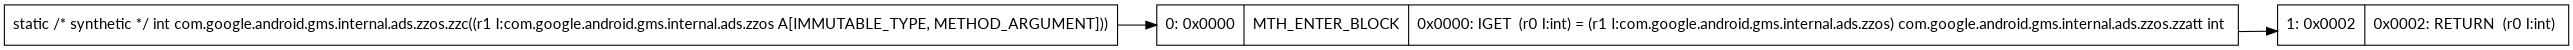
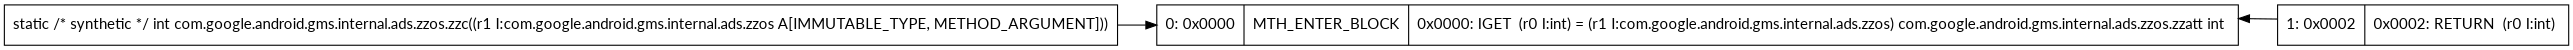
(2253, 31) -> (2263, 19)
